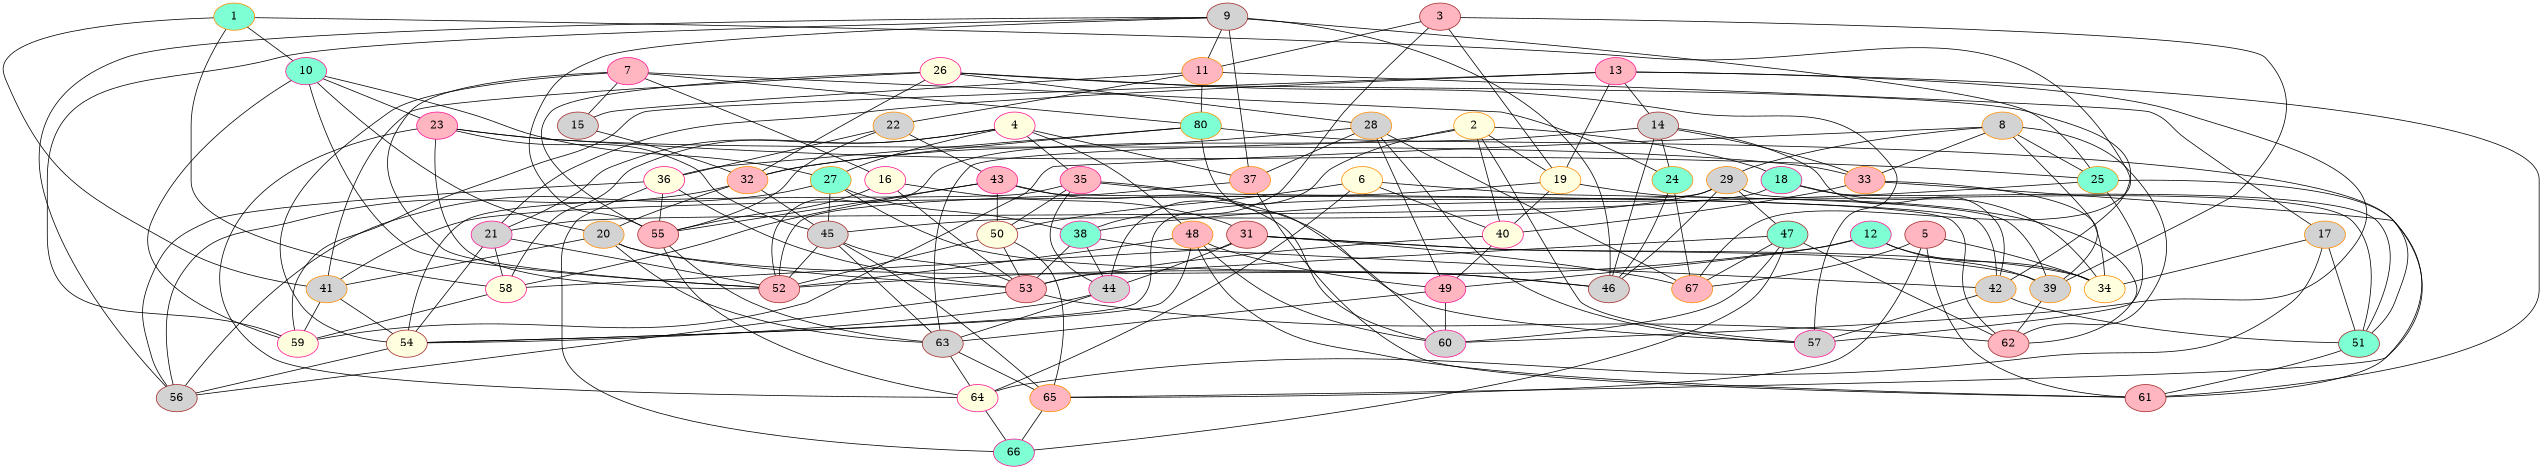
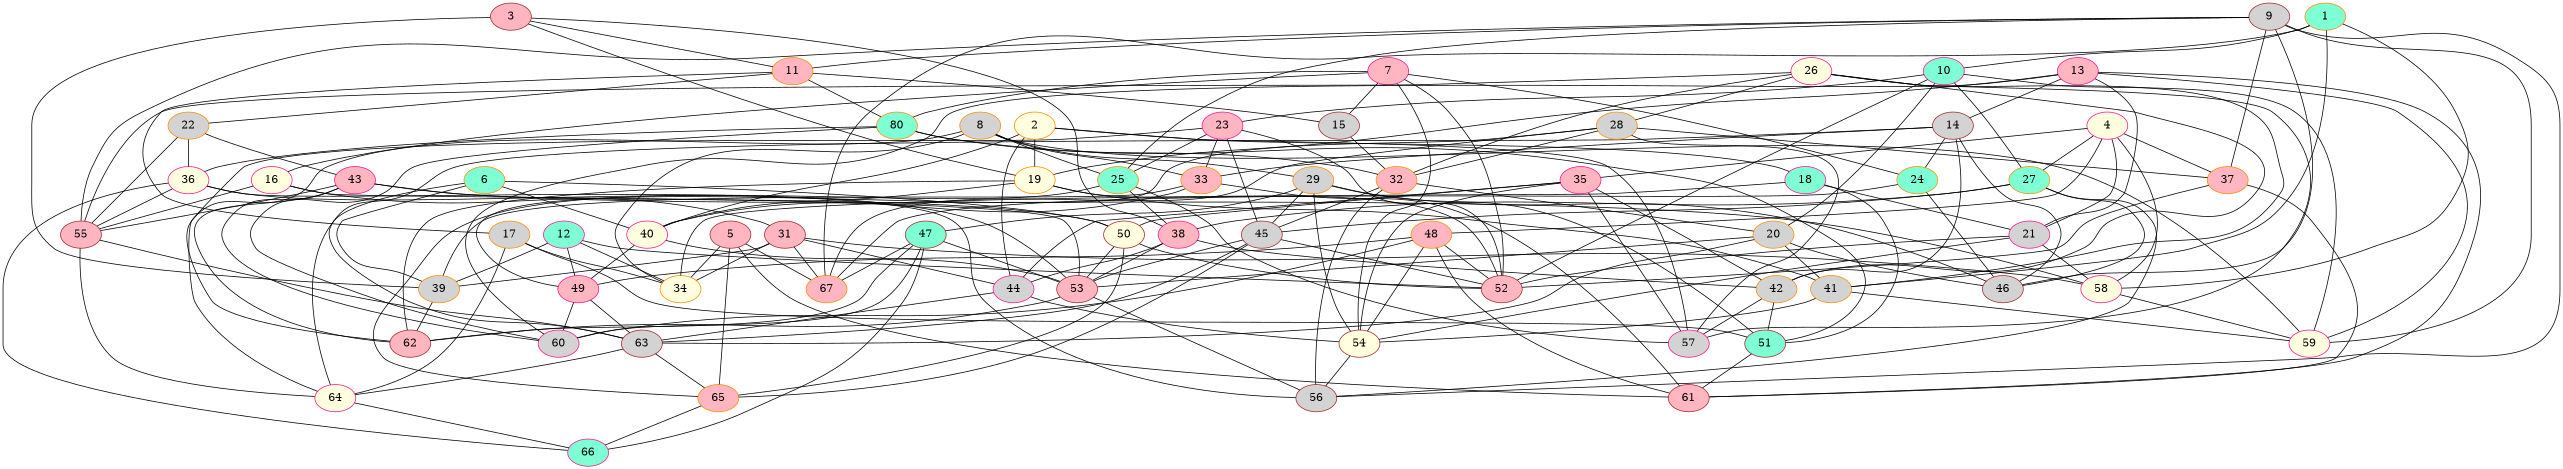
(950, 165) -> (1291, 196)
(1362, 180) -> (484, 180)
(1081, 235) -> (1179, 235)
